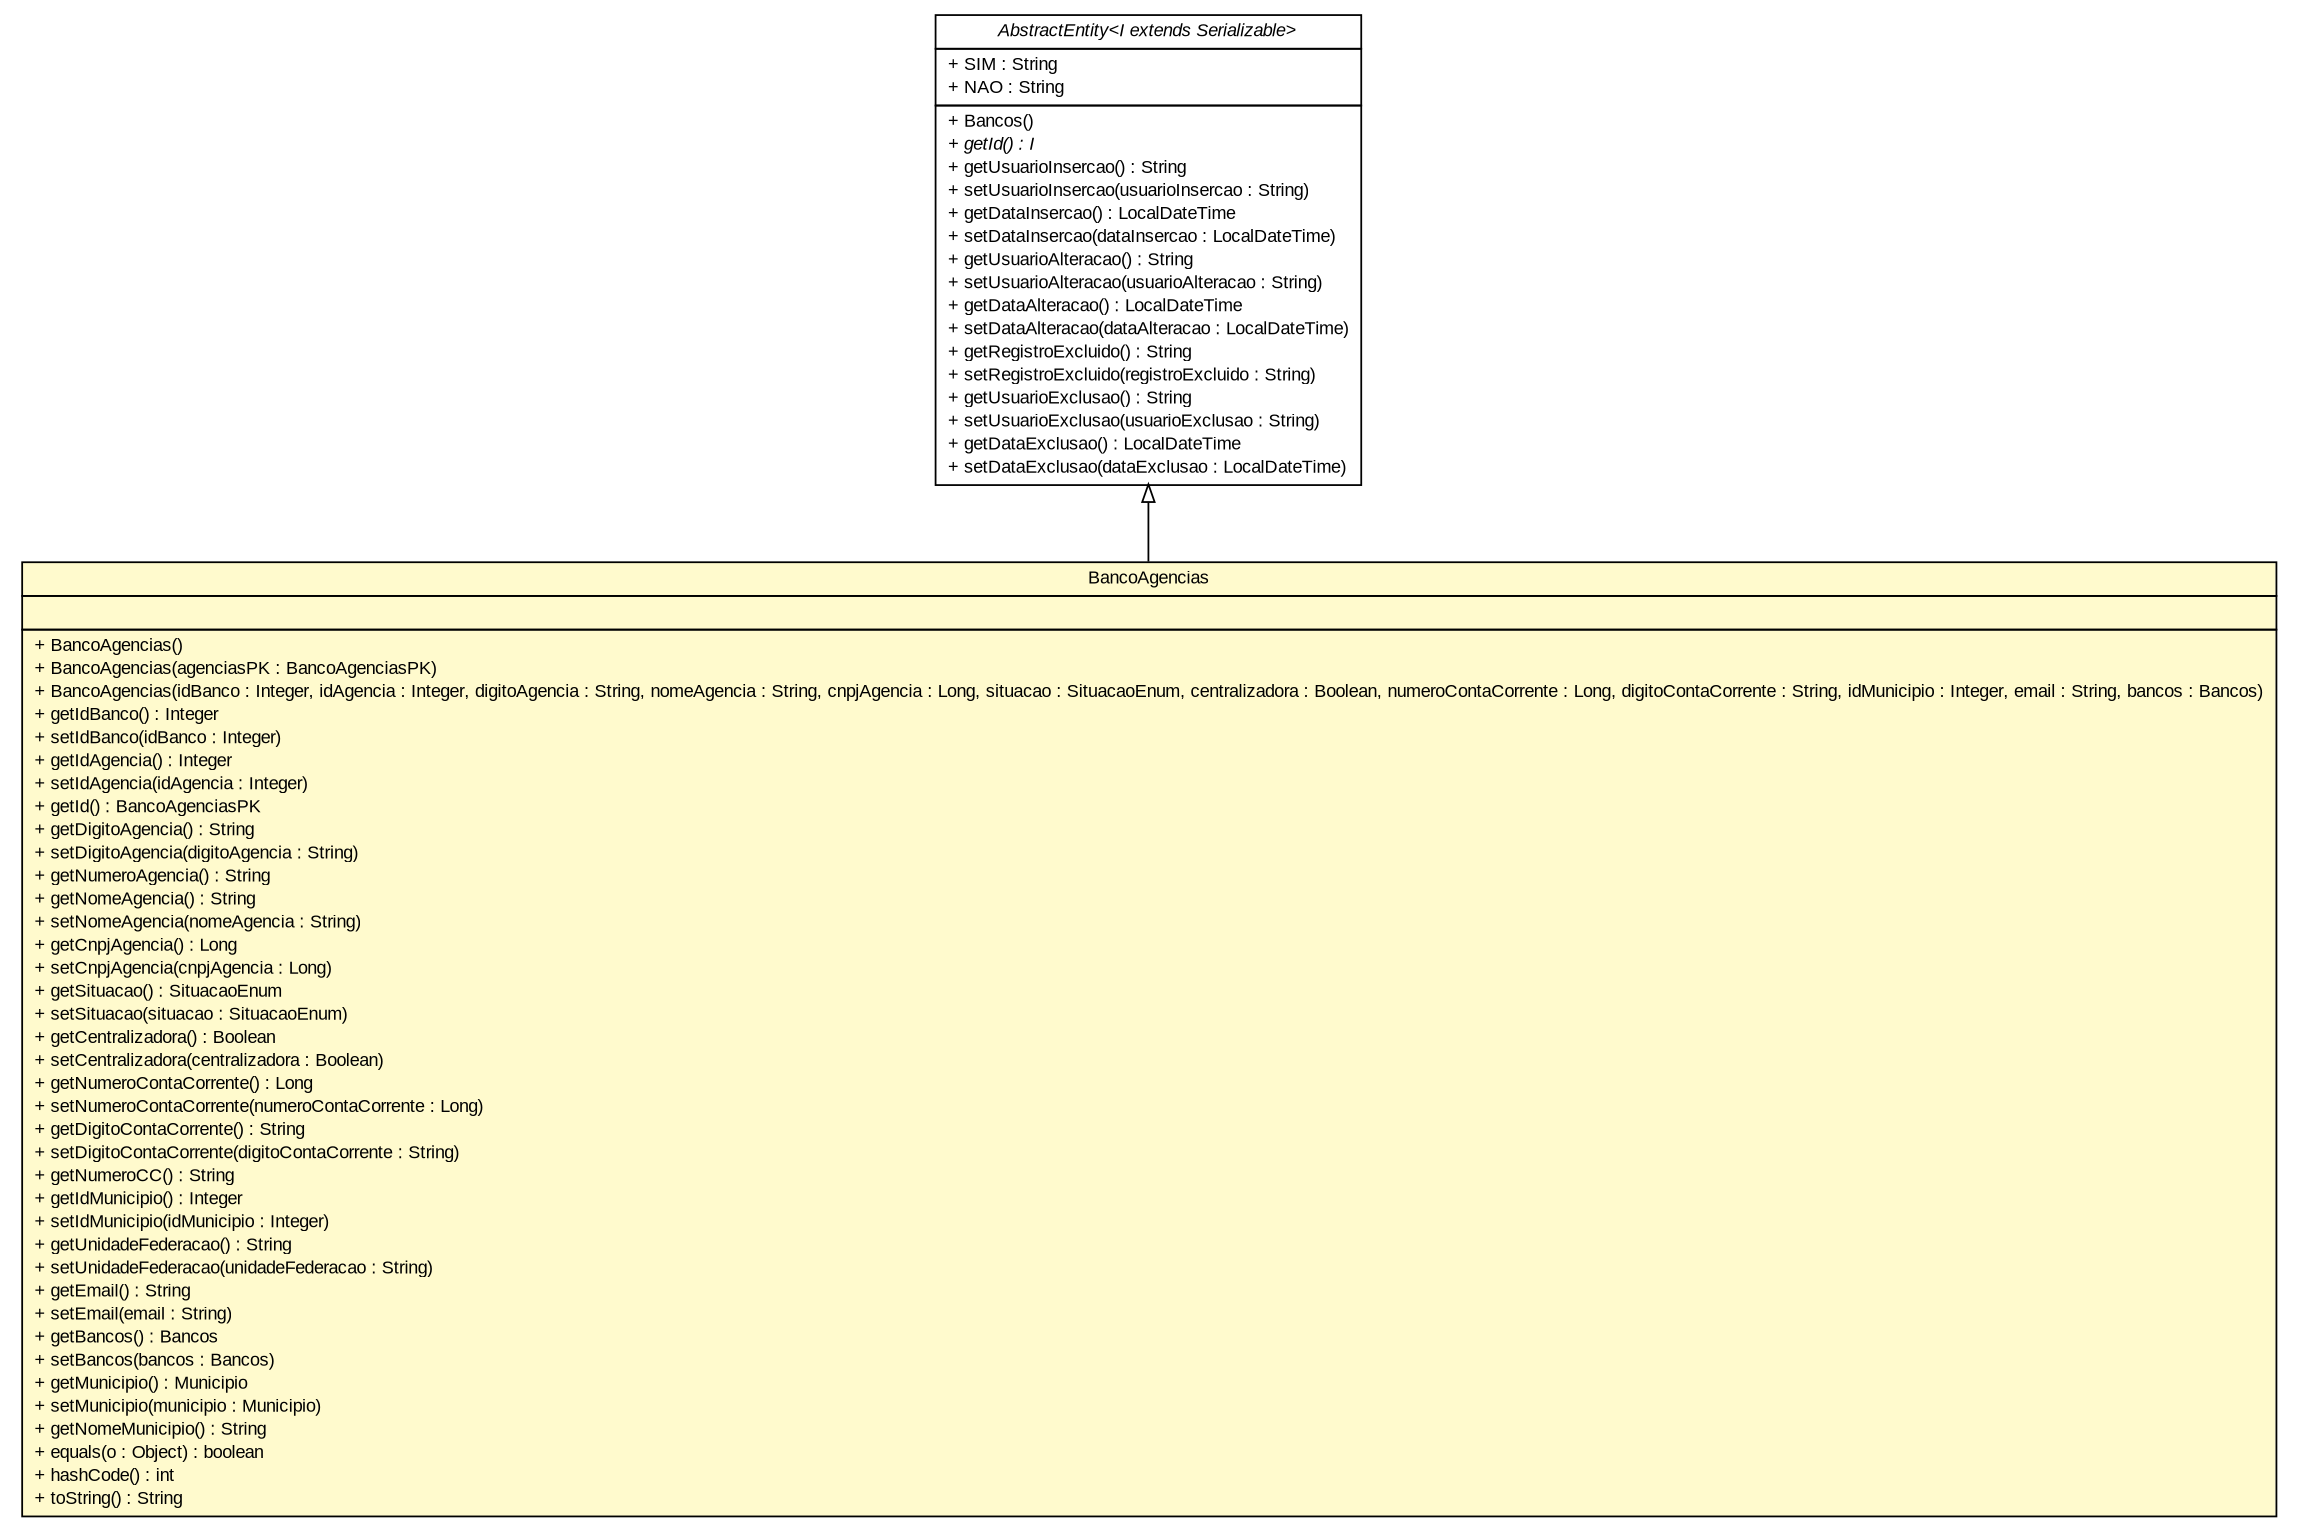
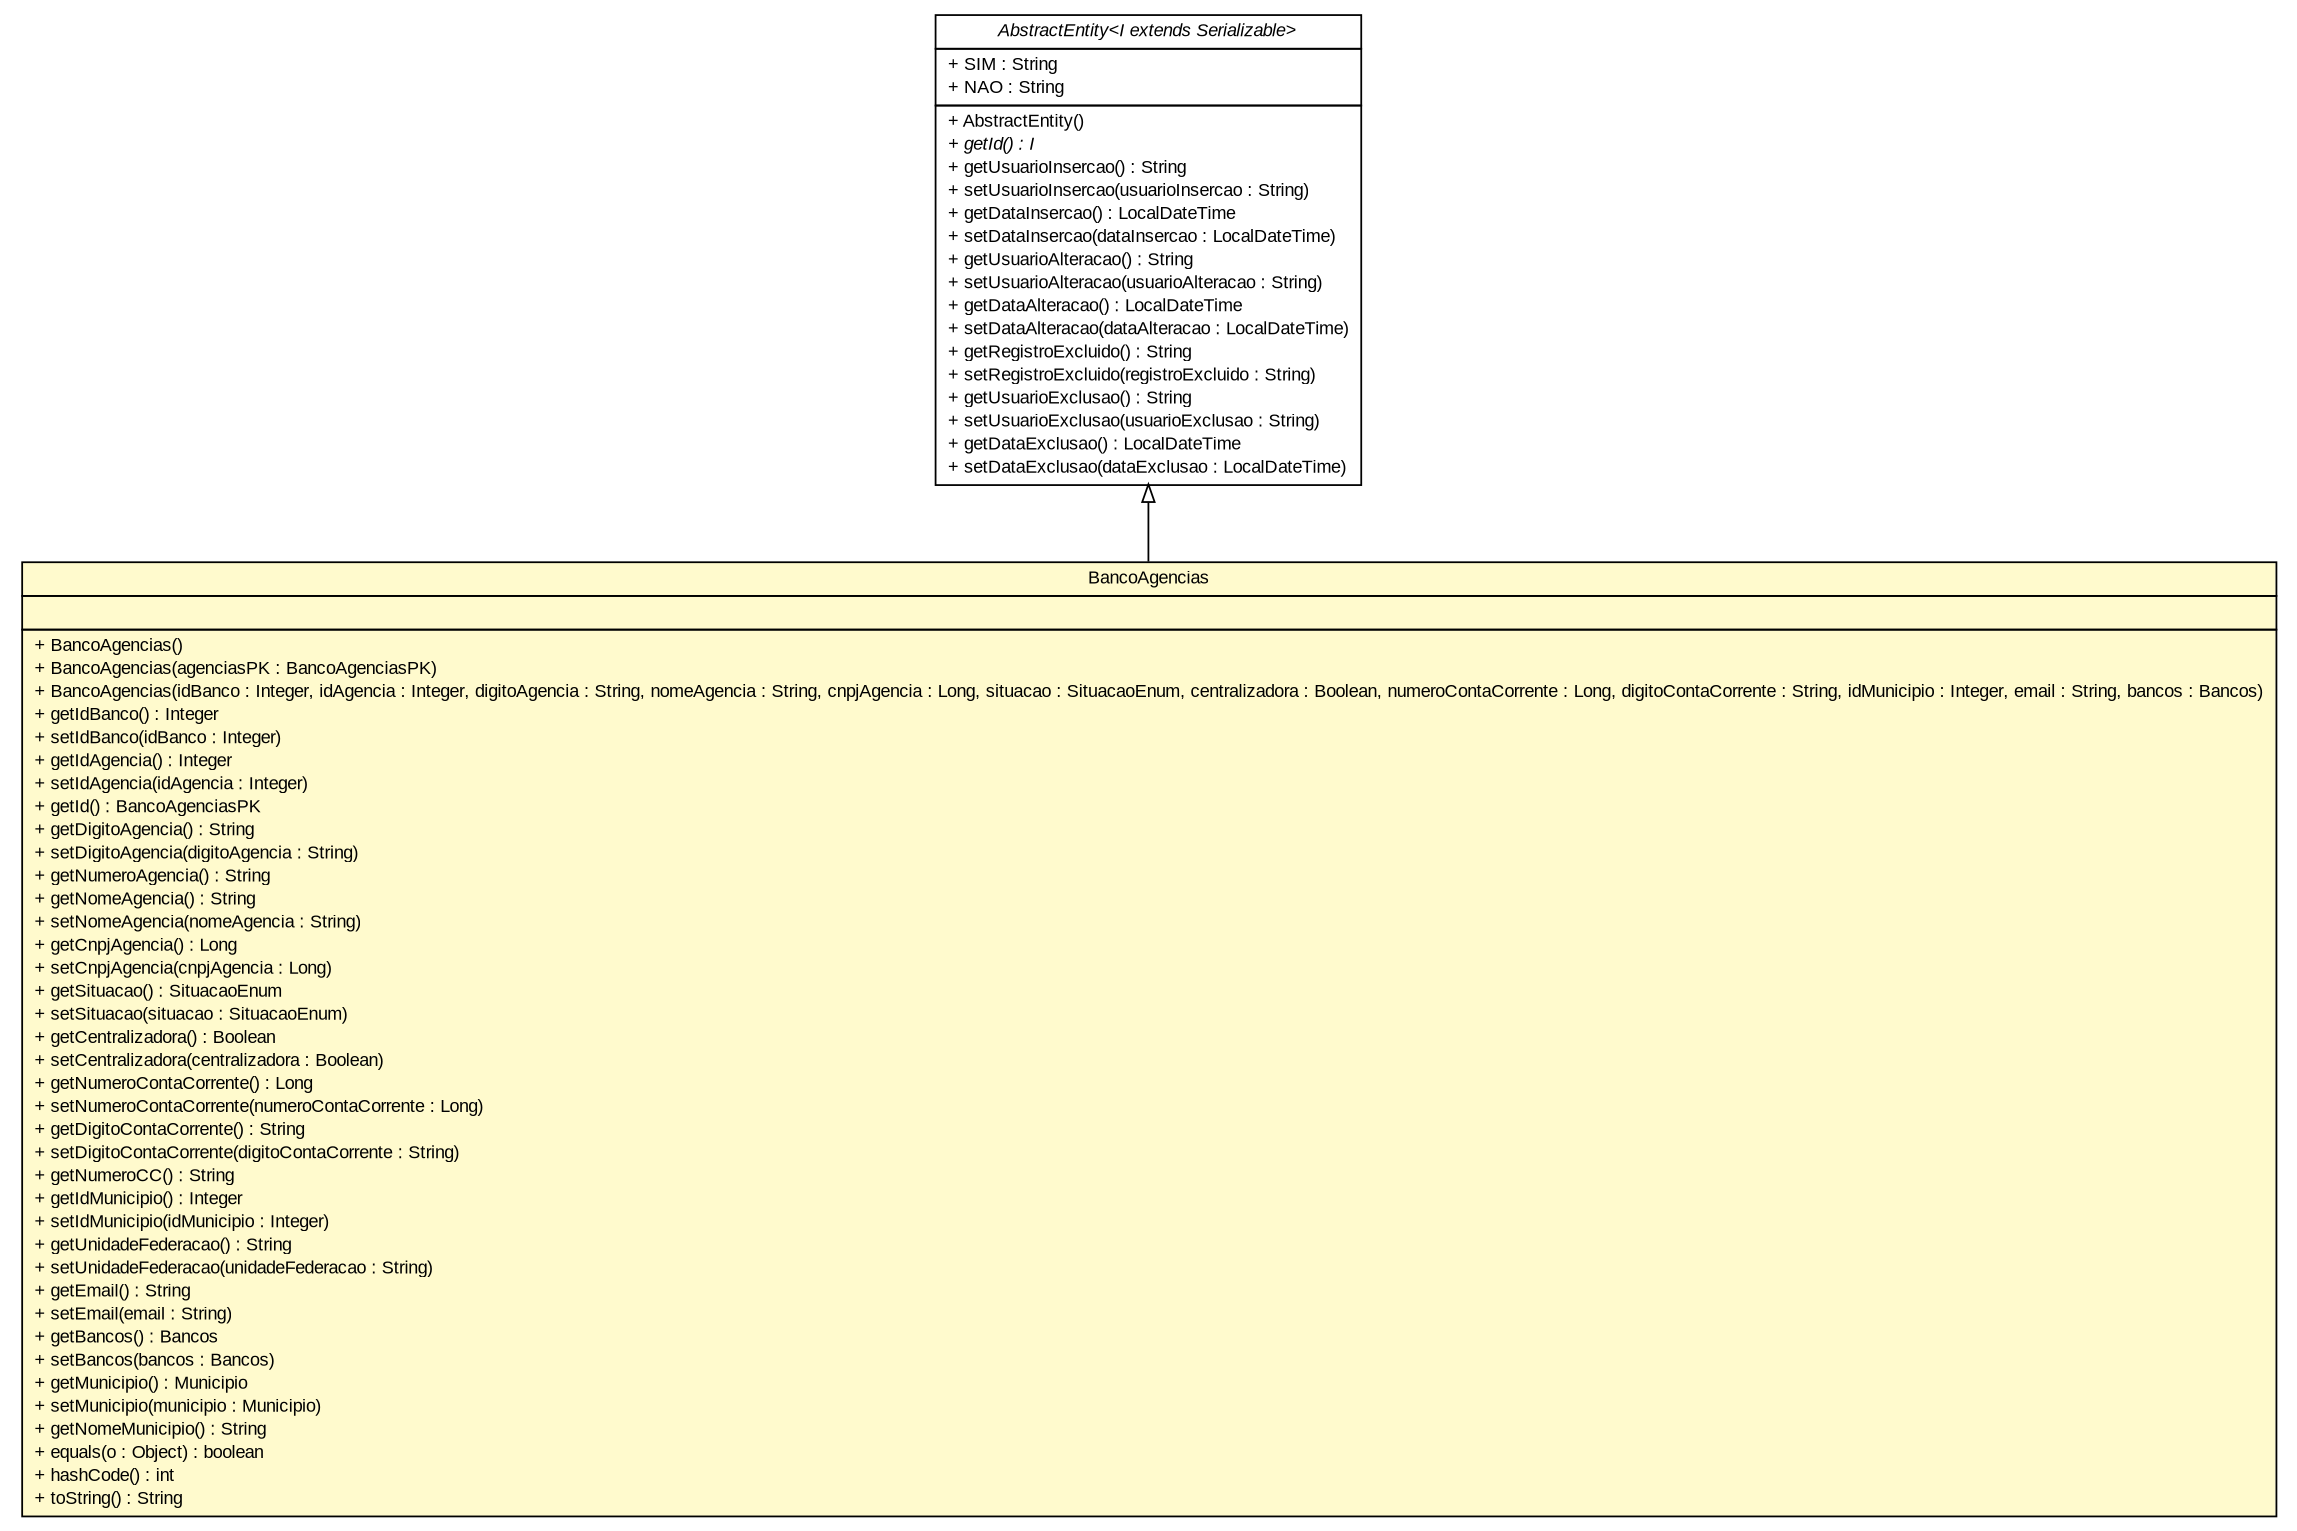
(991, 121) -> (1016, 121)
